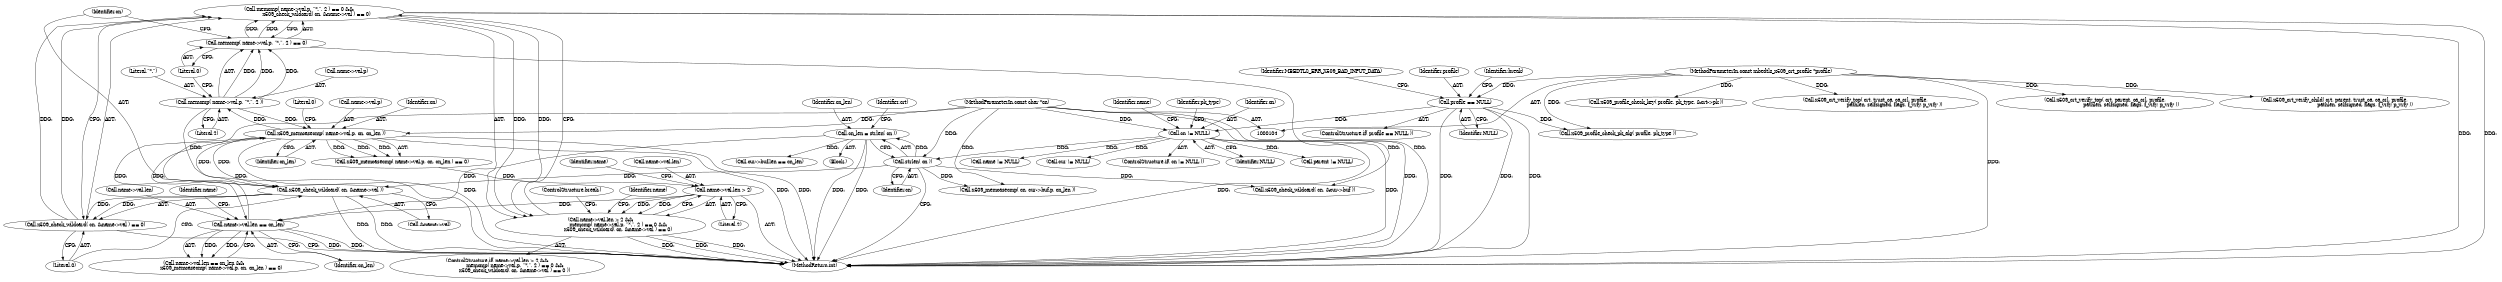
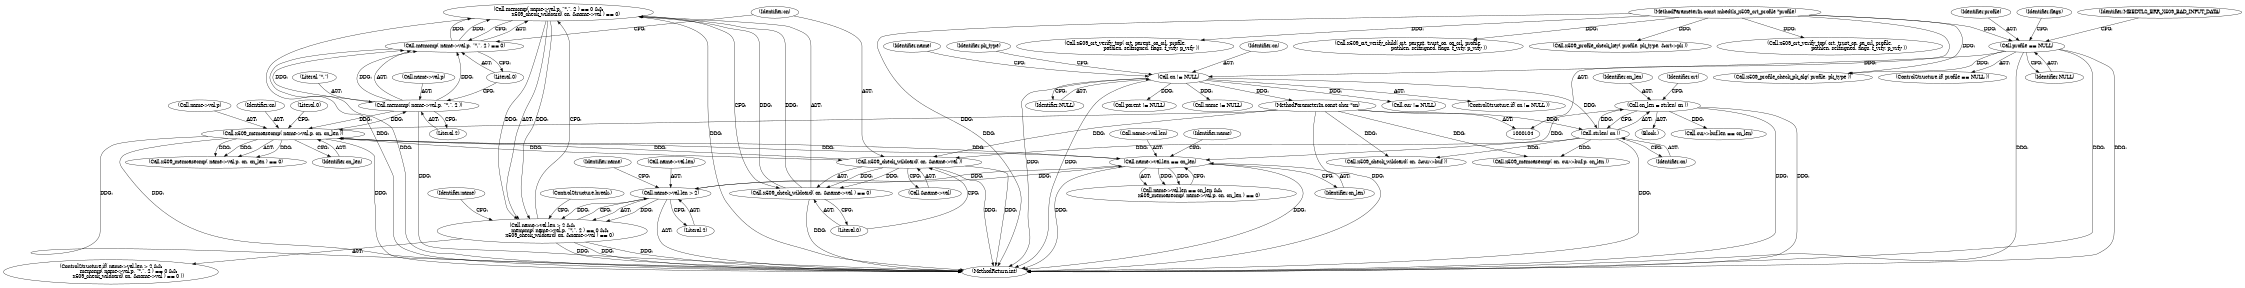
(1504, 72) -> (2044, 12)
(1100, 119) -> (1244, 91)
(565, 183) -> (940, 179)
(926, 205) -> (1646, 193)
(314, 246) -> (821, 231)
